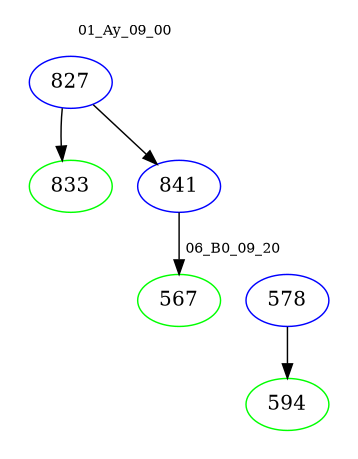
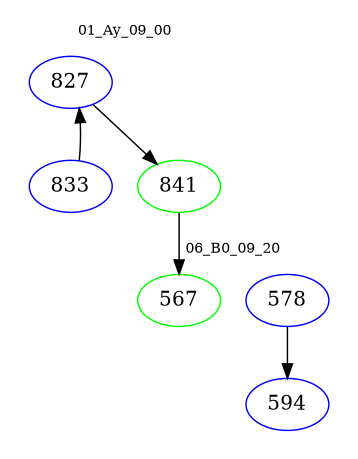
(61, 127) -> (80, 142)
(71, 186) -> (71, 186)
(179, 186) -> (179, 186)
(287, 404) -> (287, 404)
